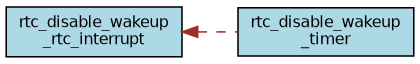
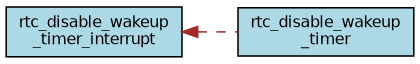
(94, 32) -> (94, 32)
